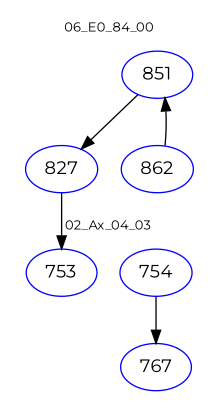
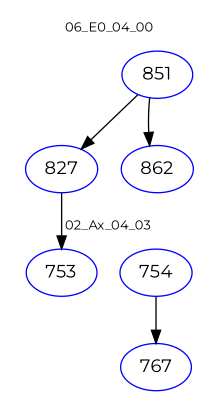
(109, 28) -> (109, 28)
(166, 128) -> (149, 115)
